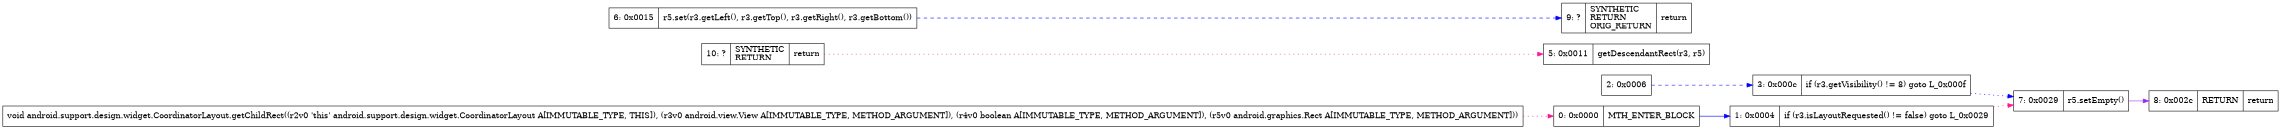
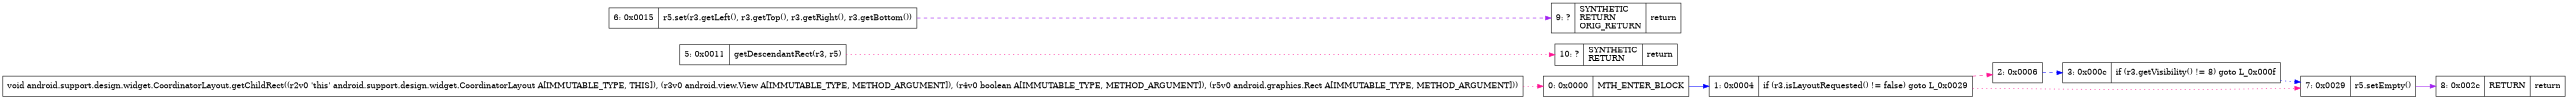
(1236, 18) -> (1231, 18)
(1181, 54) -> (1198, 55)
none -> (1980, 76)
